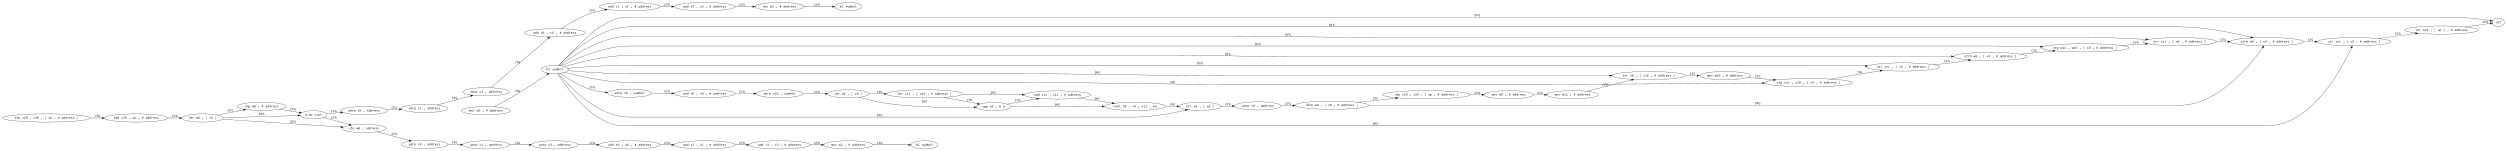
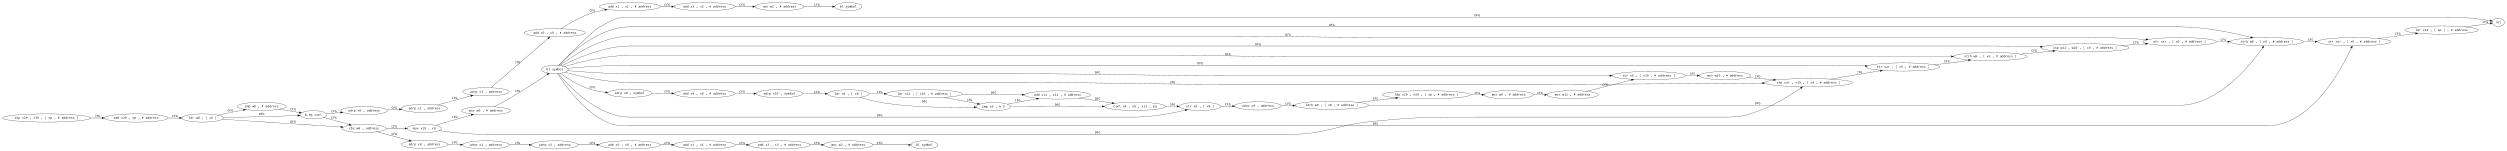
none -> (424, 128)
